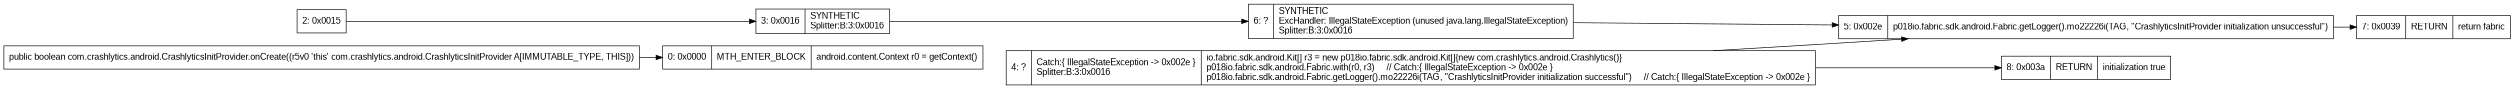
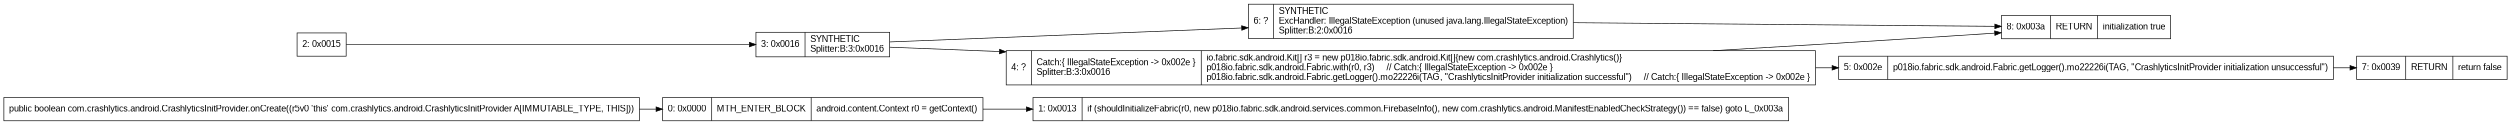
(1703, 24) -> (1784, 25)
(2482, 27) -> (2480, 67)
(1316, 31) -> (1316, 31)
none -> (945, 49)
none -> (1411, 109)
